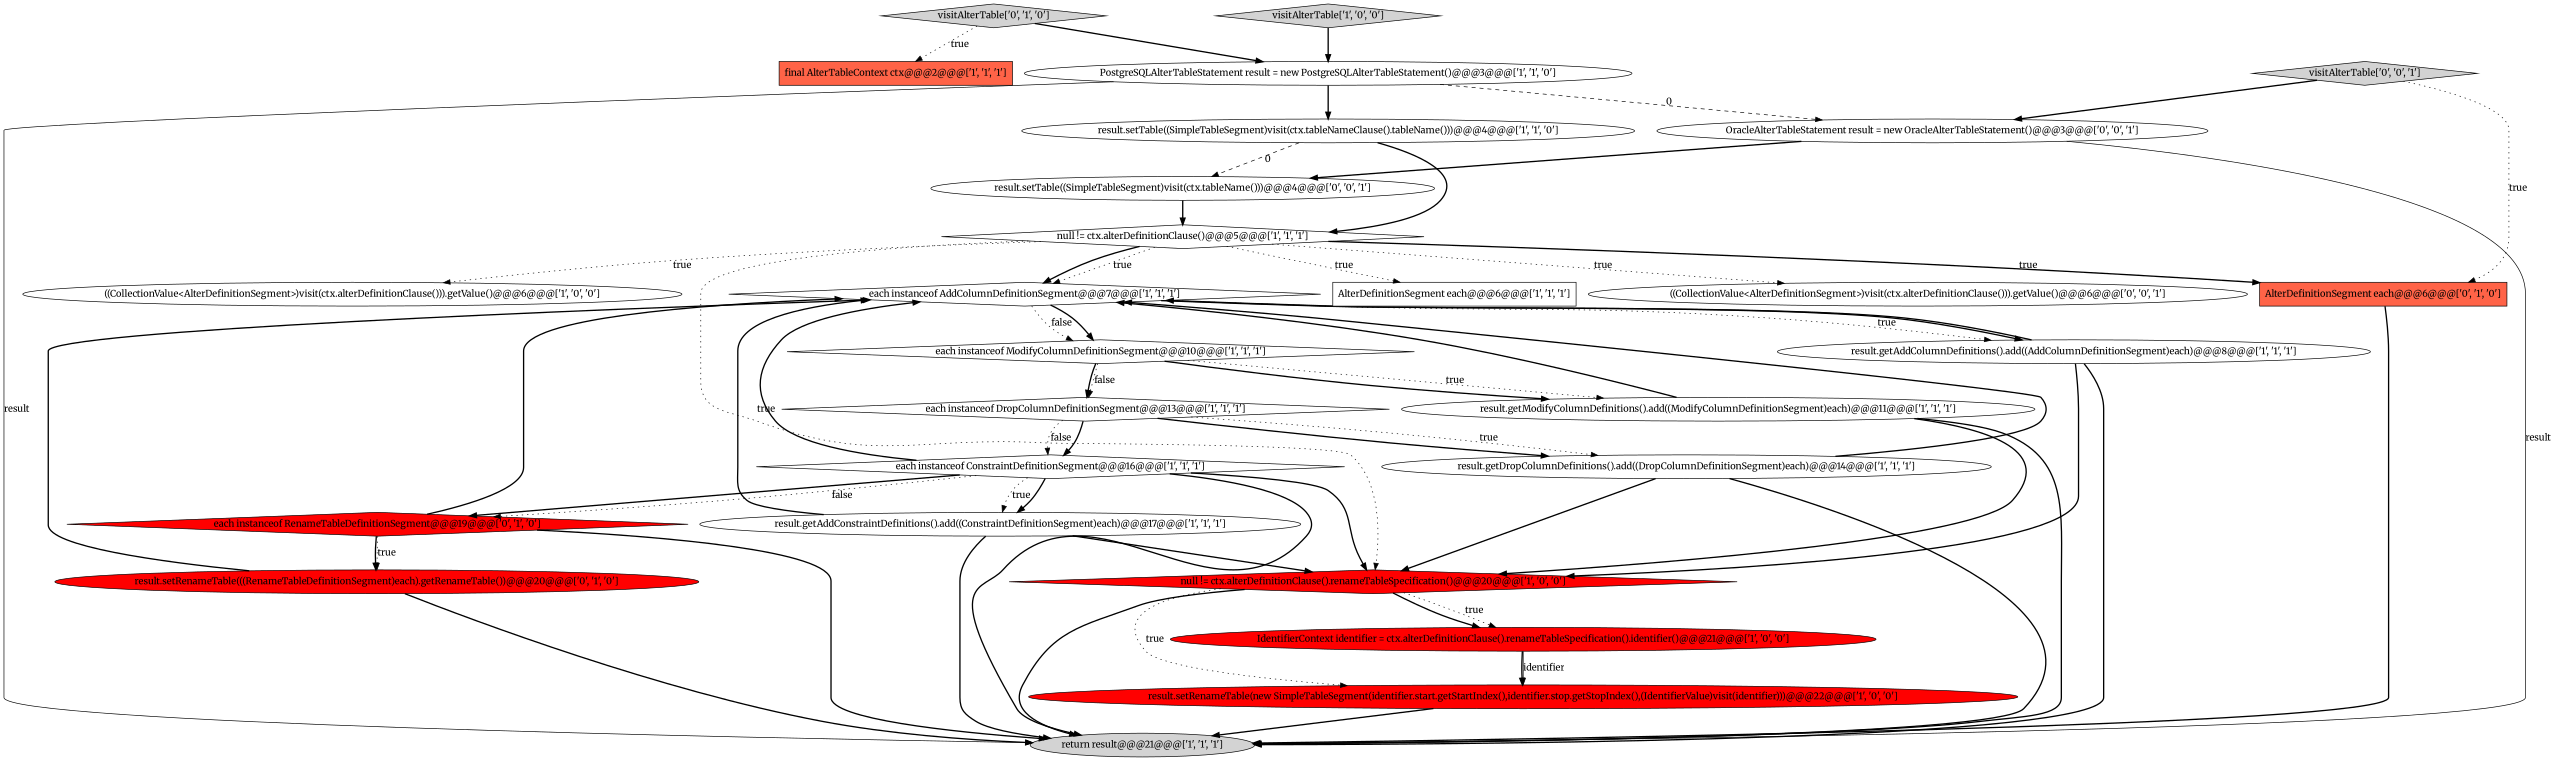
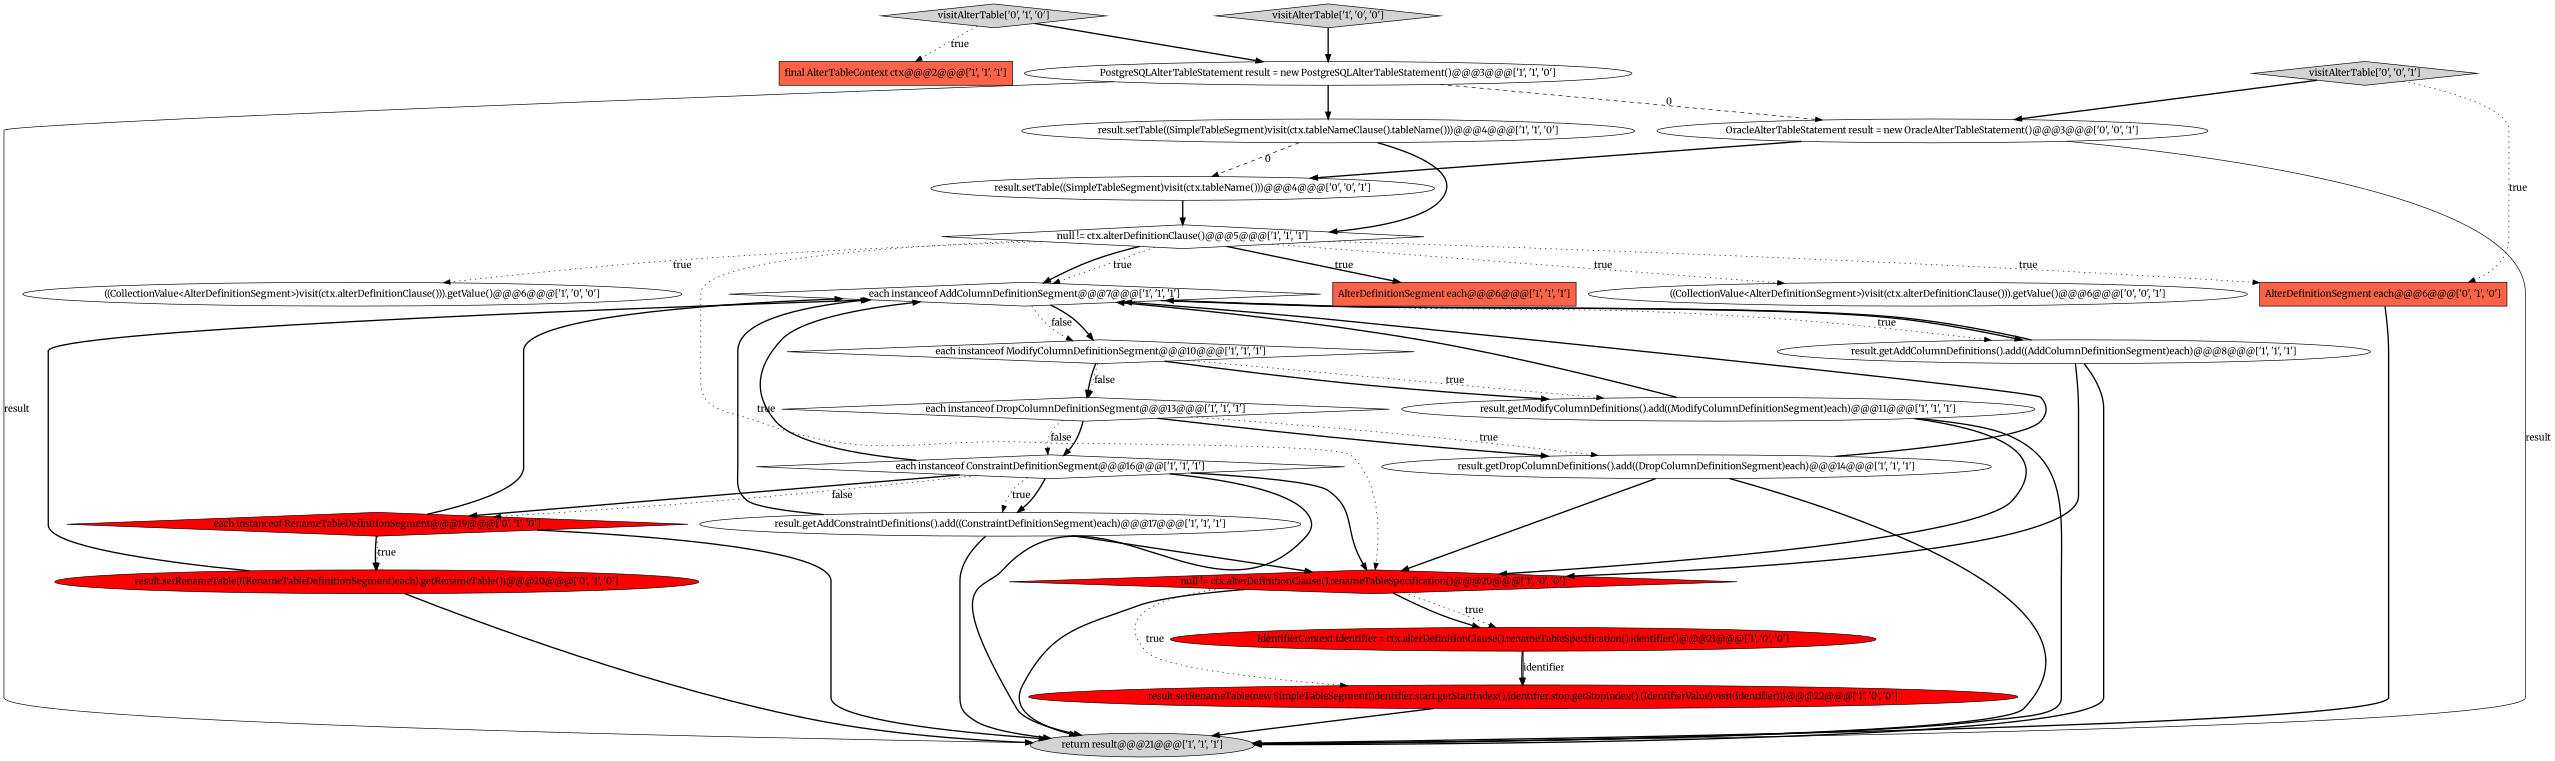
(1791, 258) -> (1791, 258)
(1310, 264) -> (1310, 264)
(1454, 294) -> (1454, 294)
